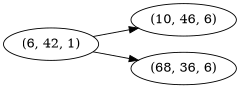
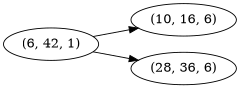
(184, 20) -> (184, 20)
(184, 69) -> (184, 69)
